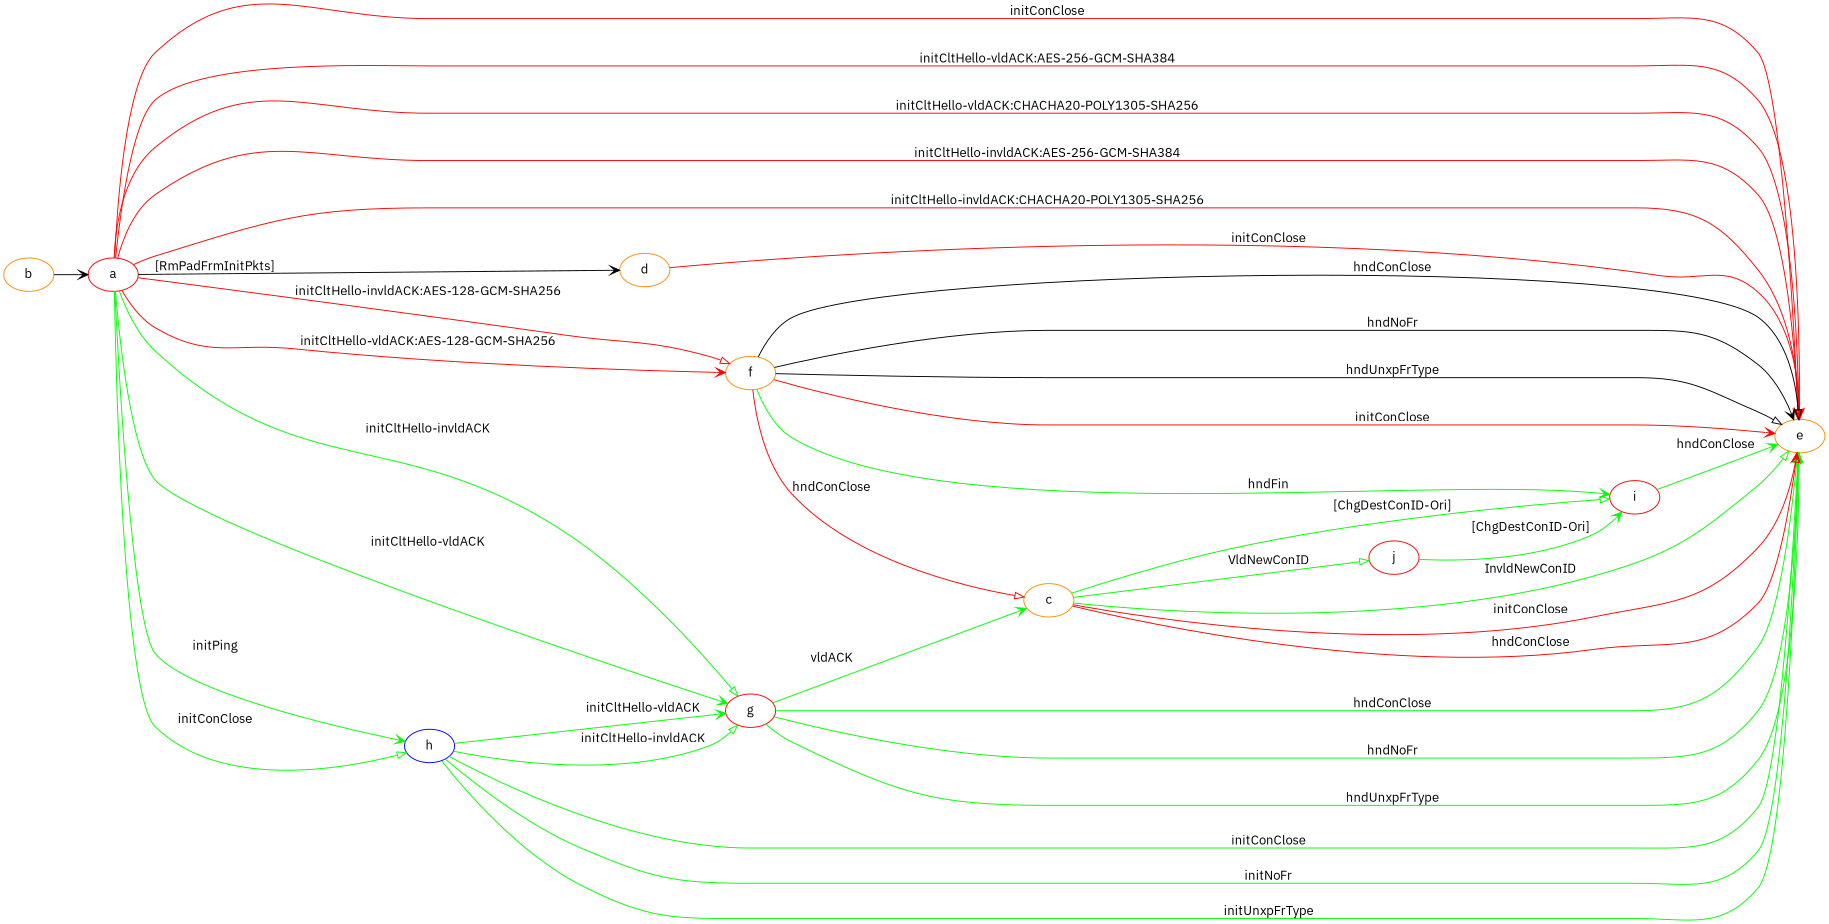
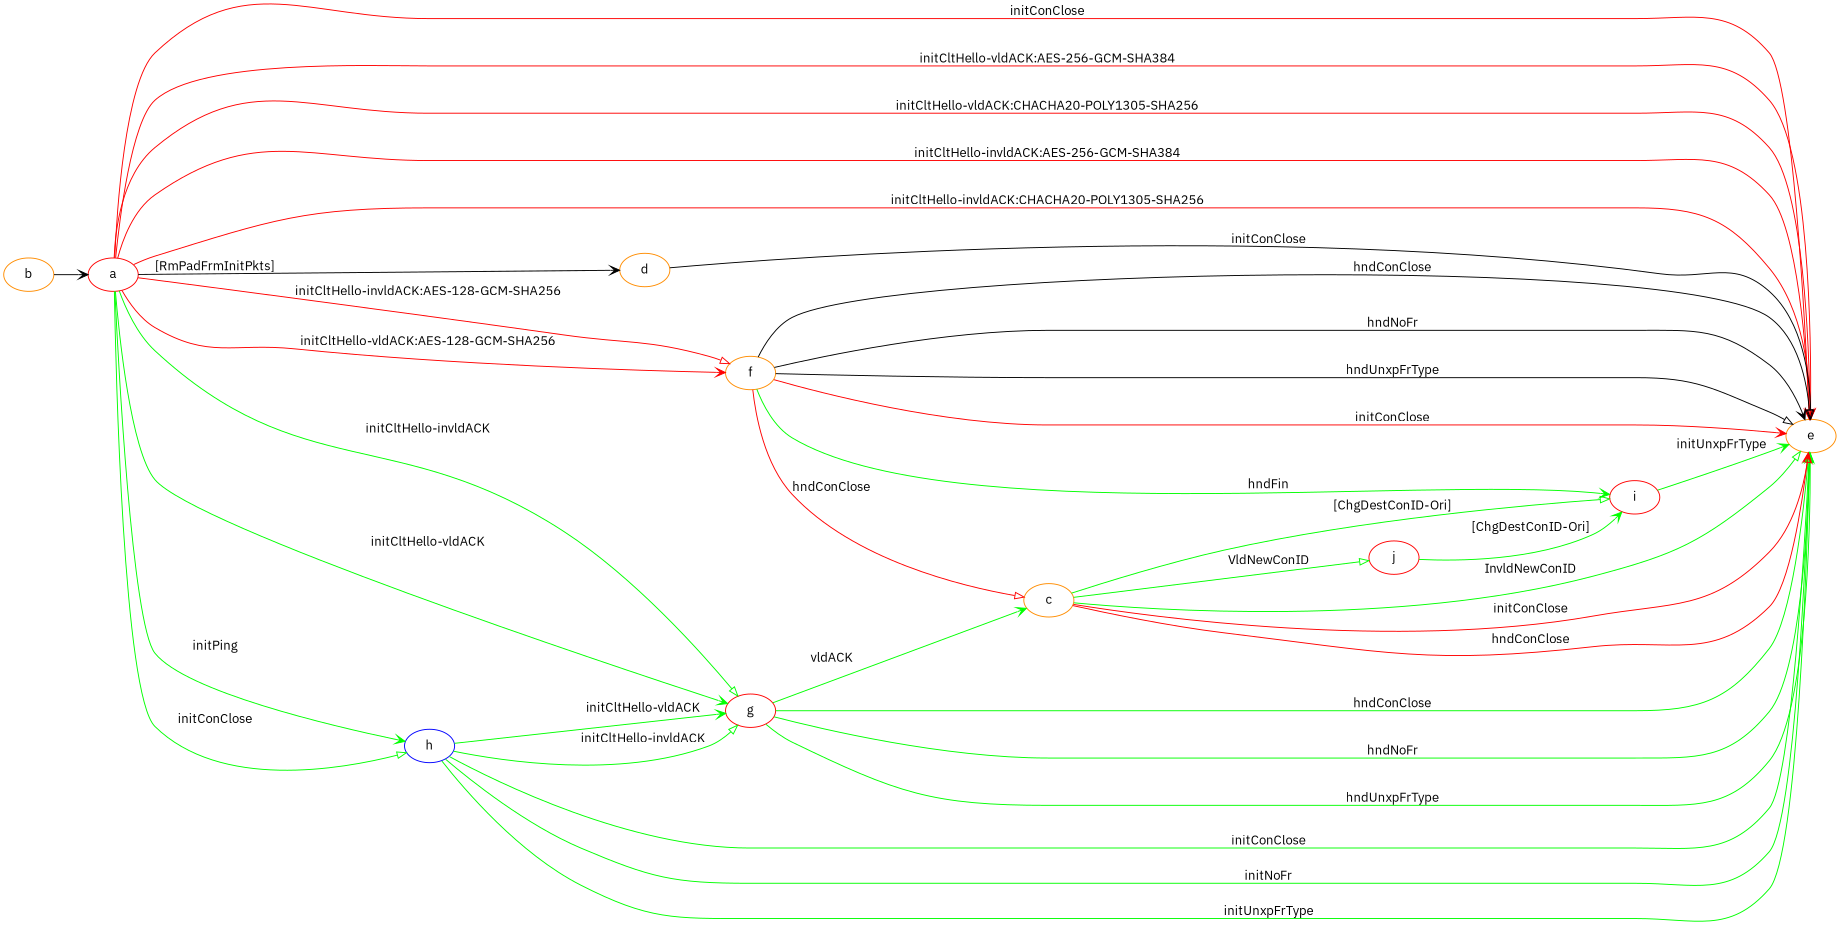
(1281, 247) -> (1287, 248)
(1717, 445) -> (1723, 445)
